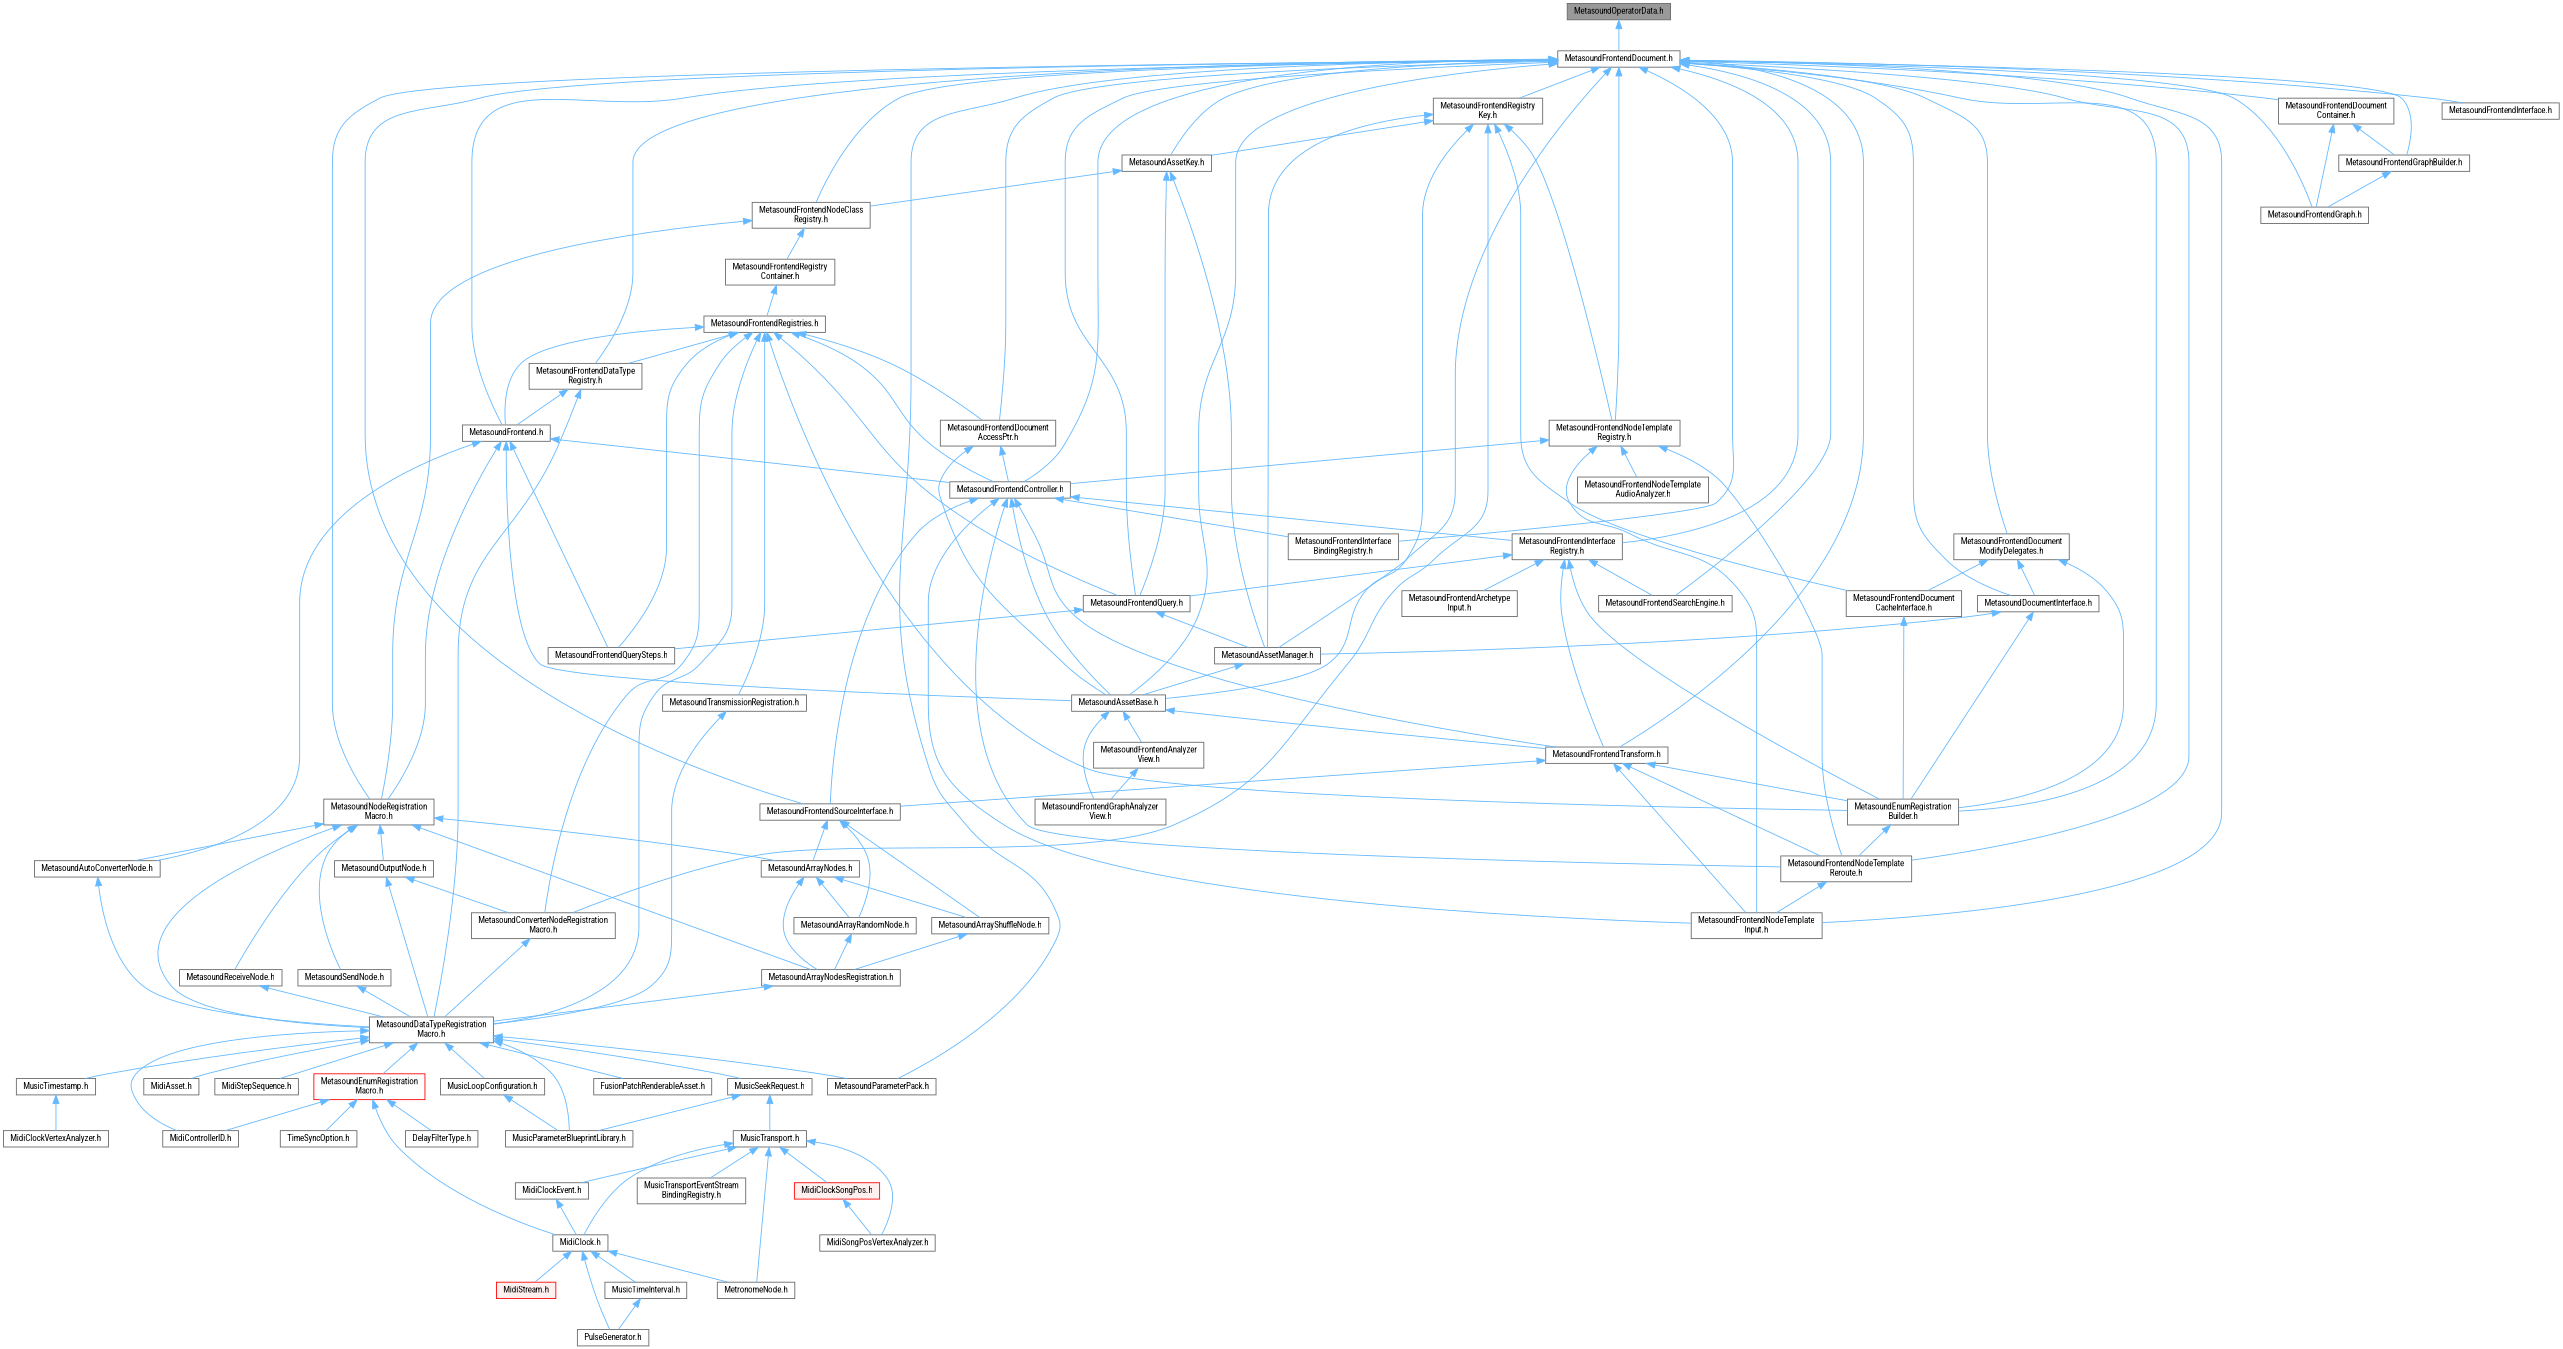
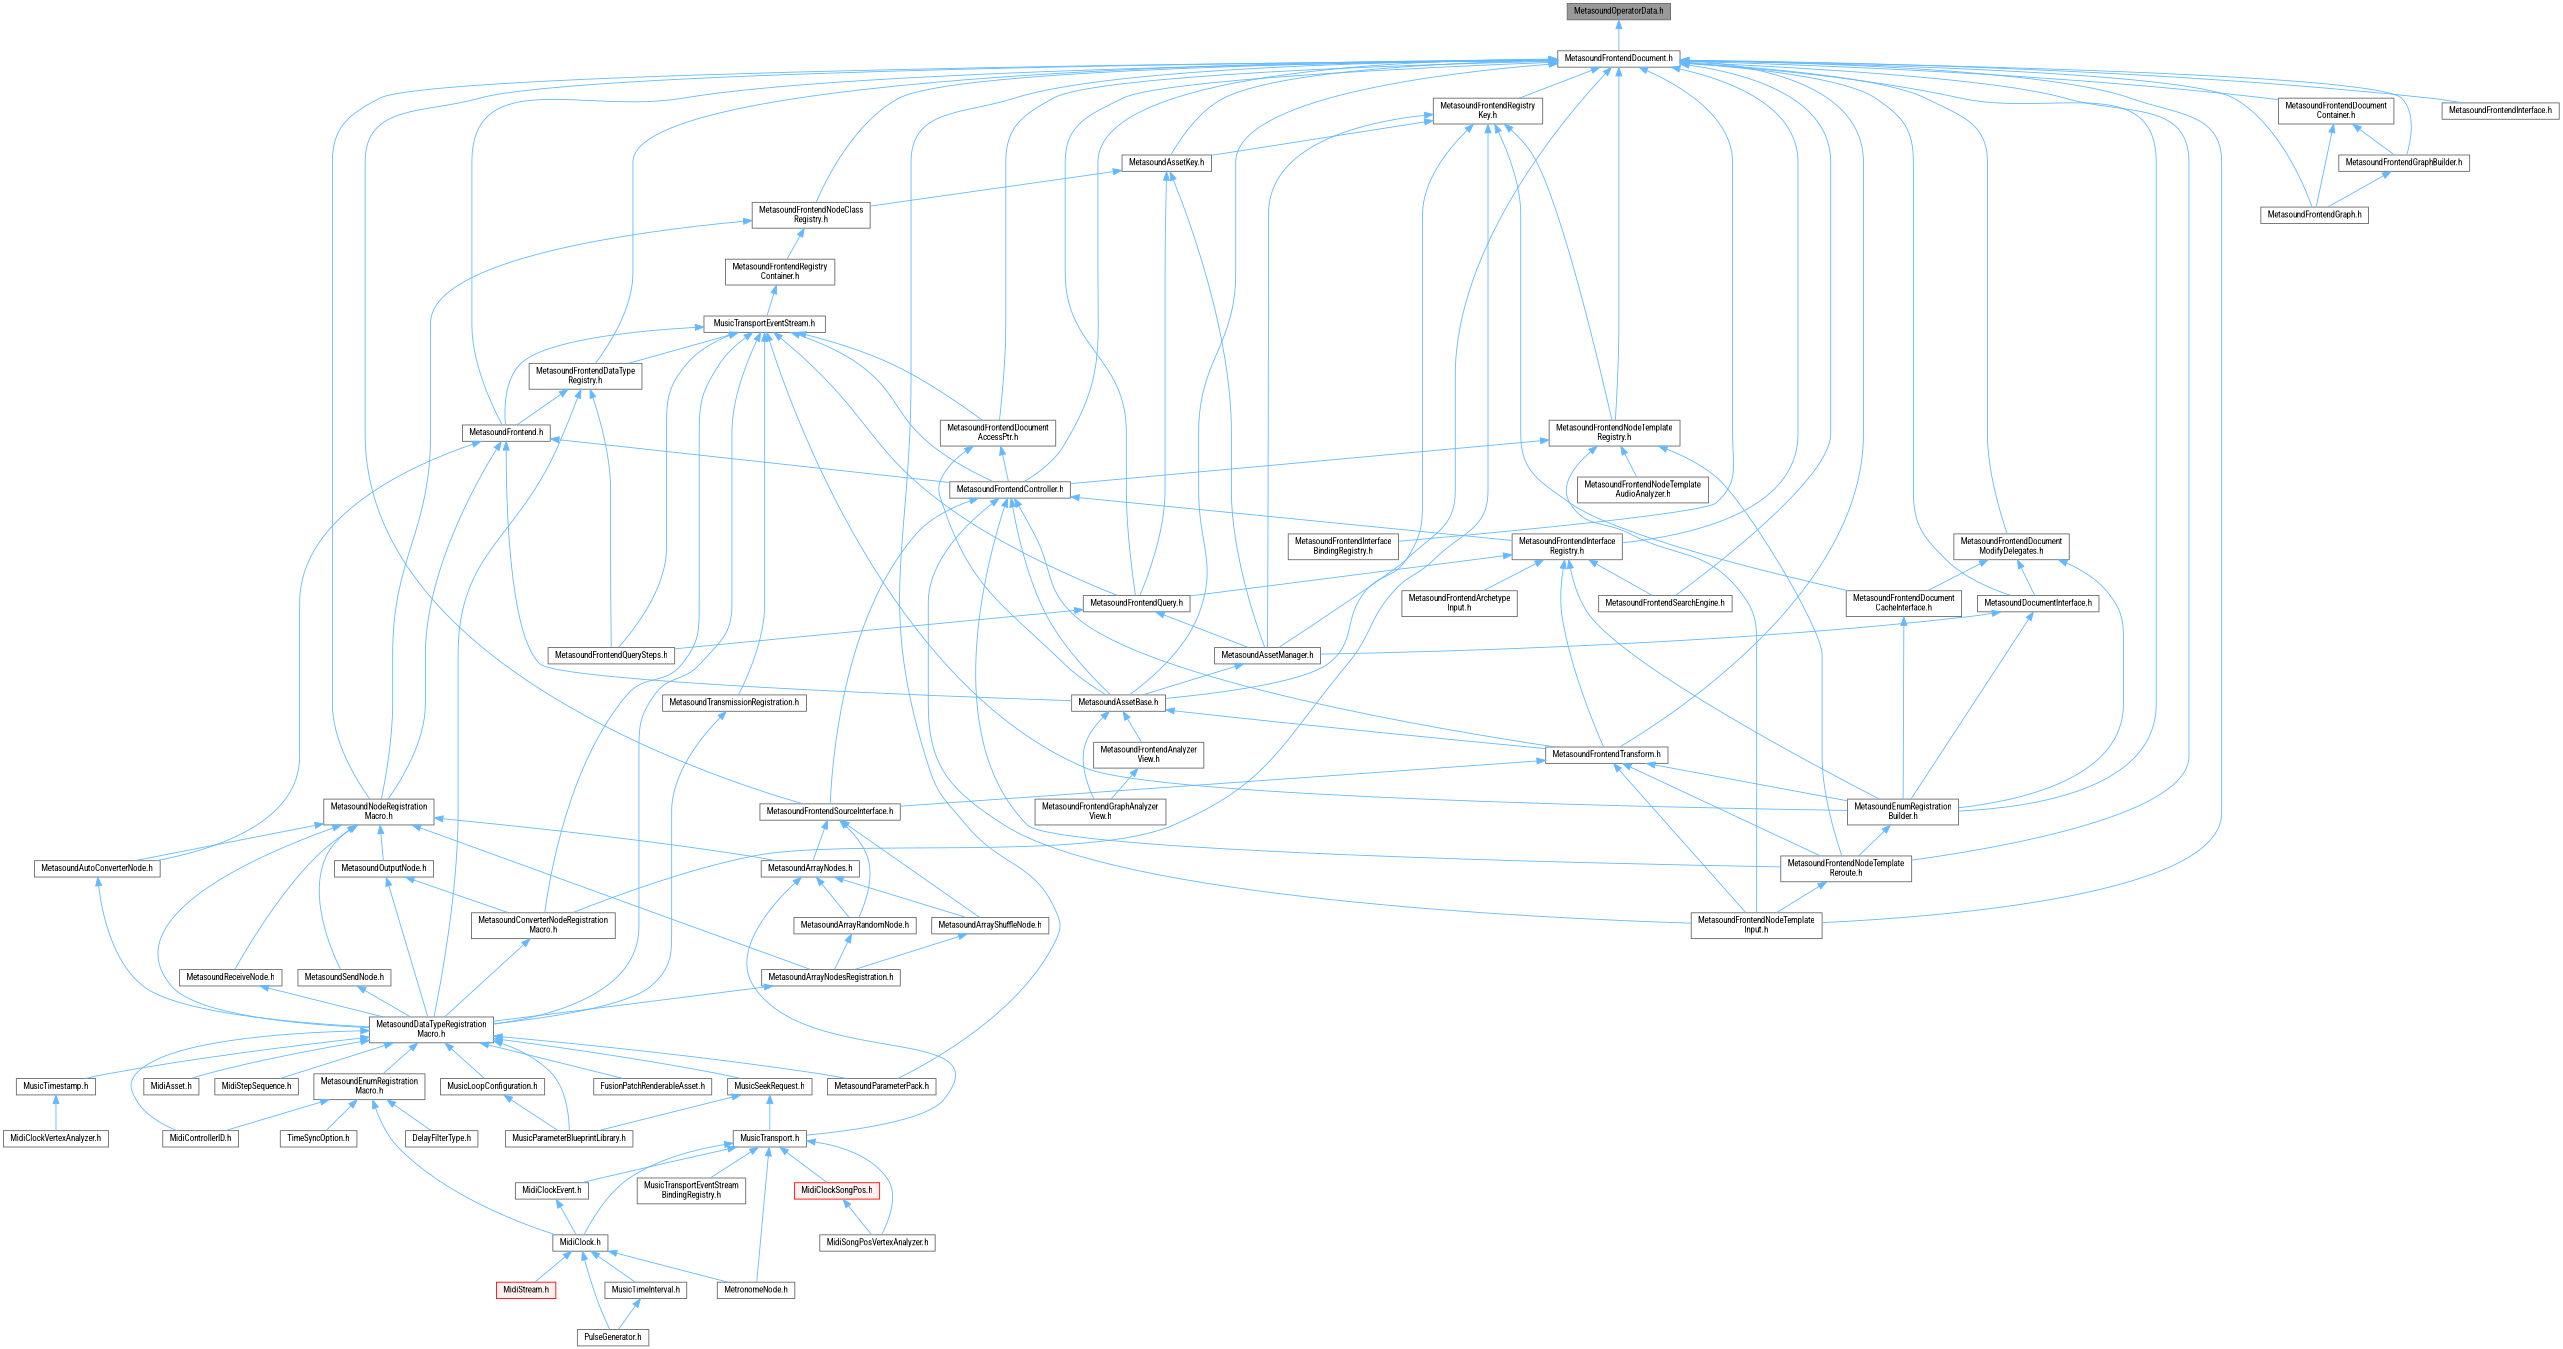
(765, 324) -> (765, 324)
(1176, 518) -> none
(561, 548) -> (611, 522)
(784, 932) -> (877, 1043)
(369, 1087) -> (369, 1087)
